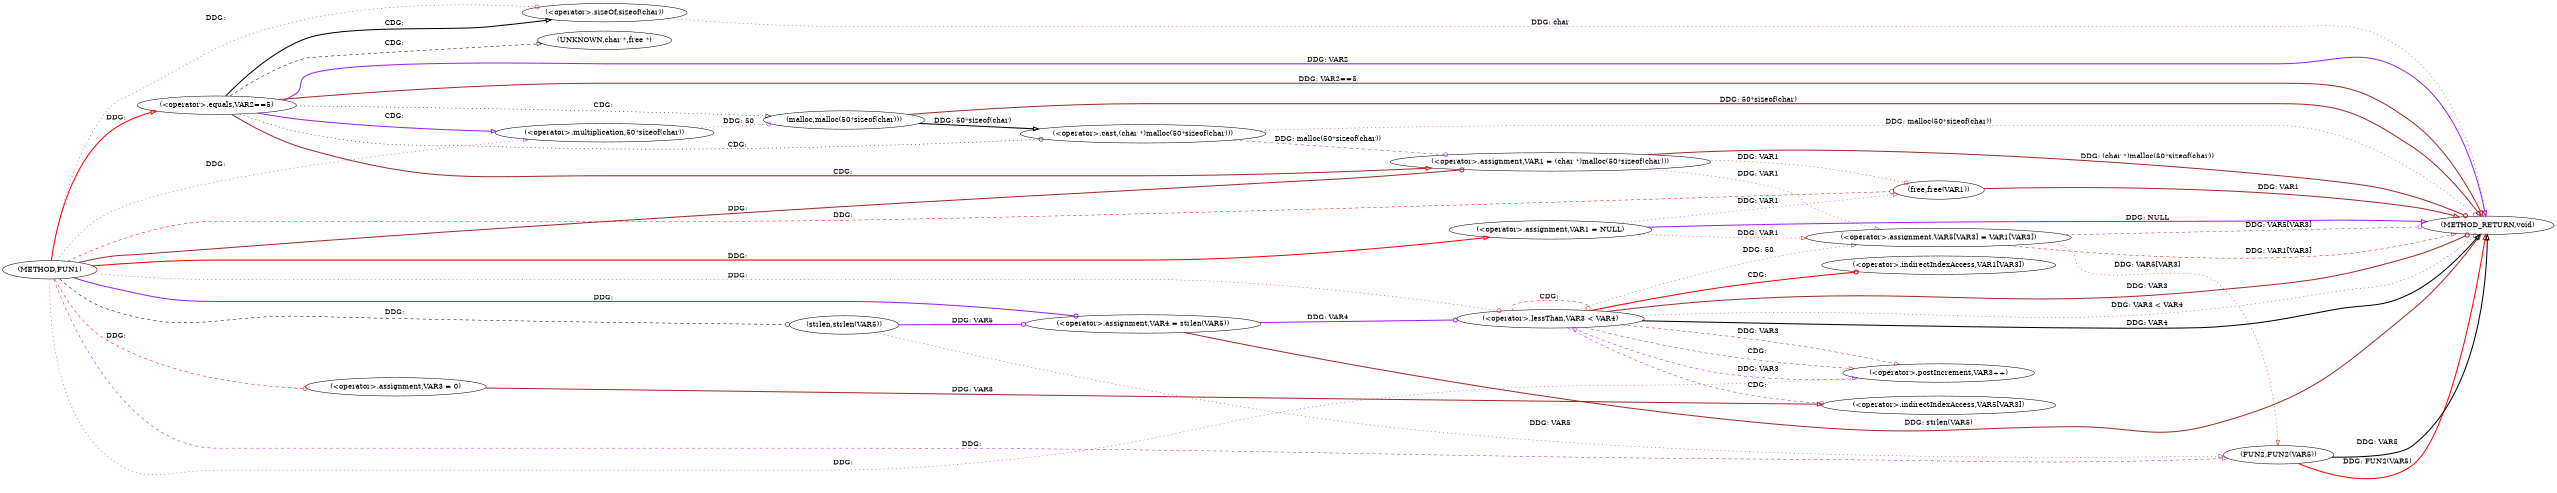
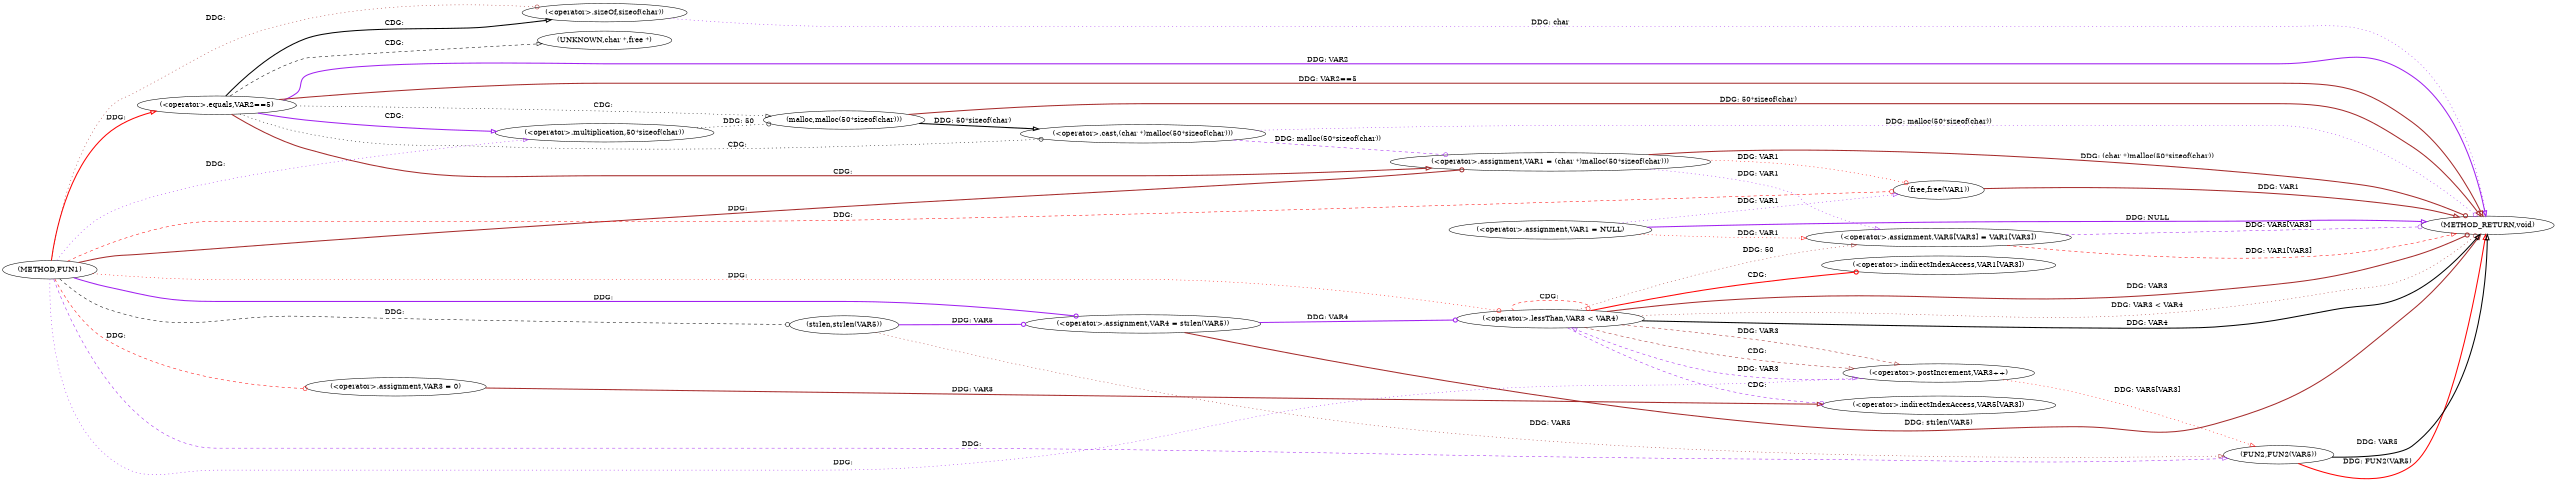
(732, 126) -> (732, 126)
(789, 260) -> none
(2215, 281) -> (2128, 406)
